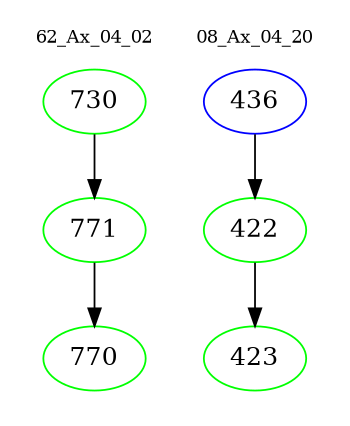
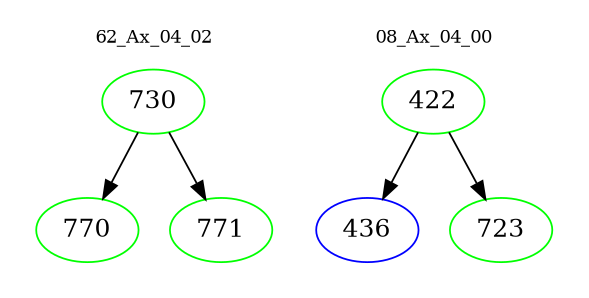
(255, 38) -> (434, 38)
(255, 157) -> (405, 157)
(95, 286) -> (125, 157)
(255, 358) -> (501, 230)
